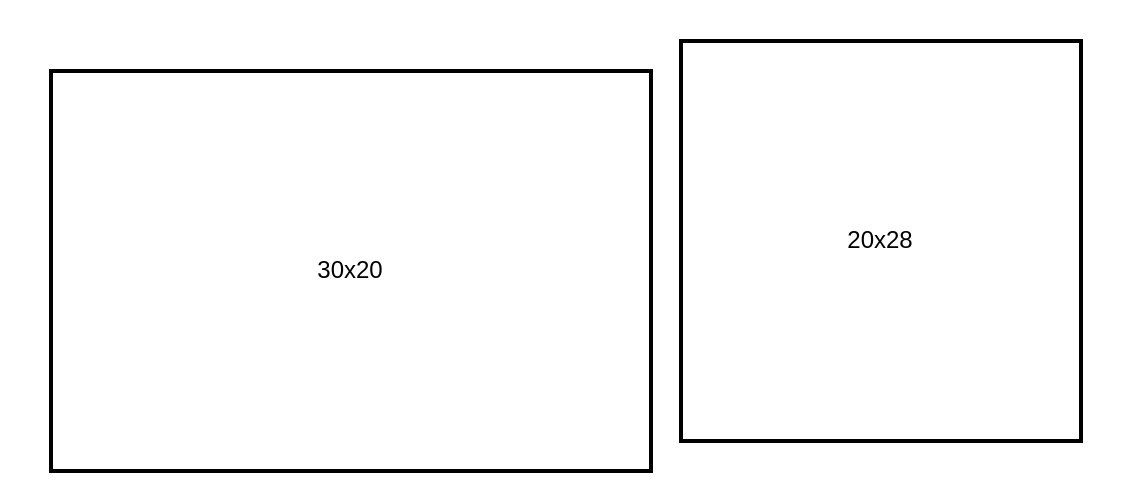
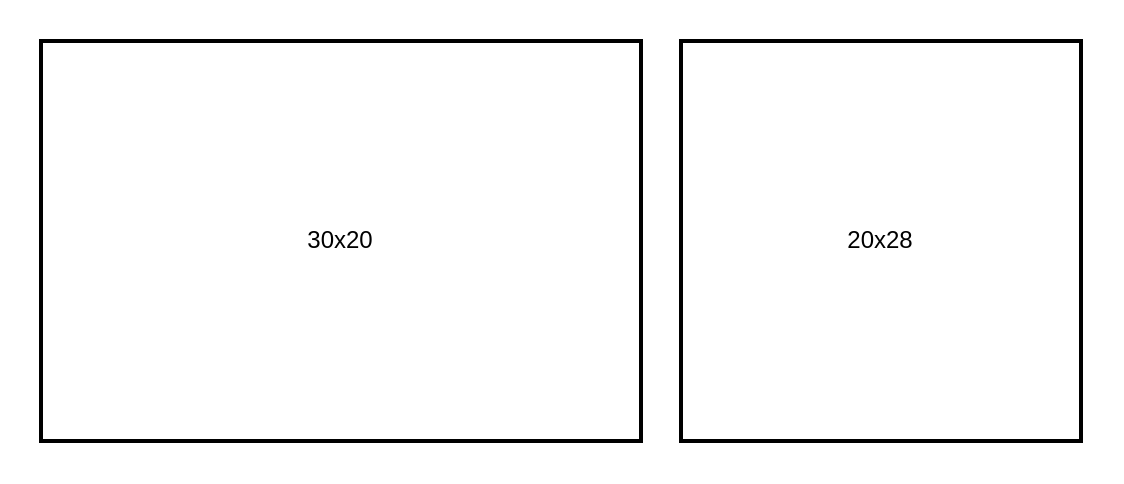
(351, 271) -> (341, 241)
